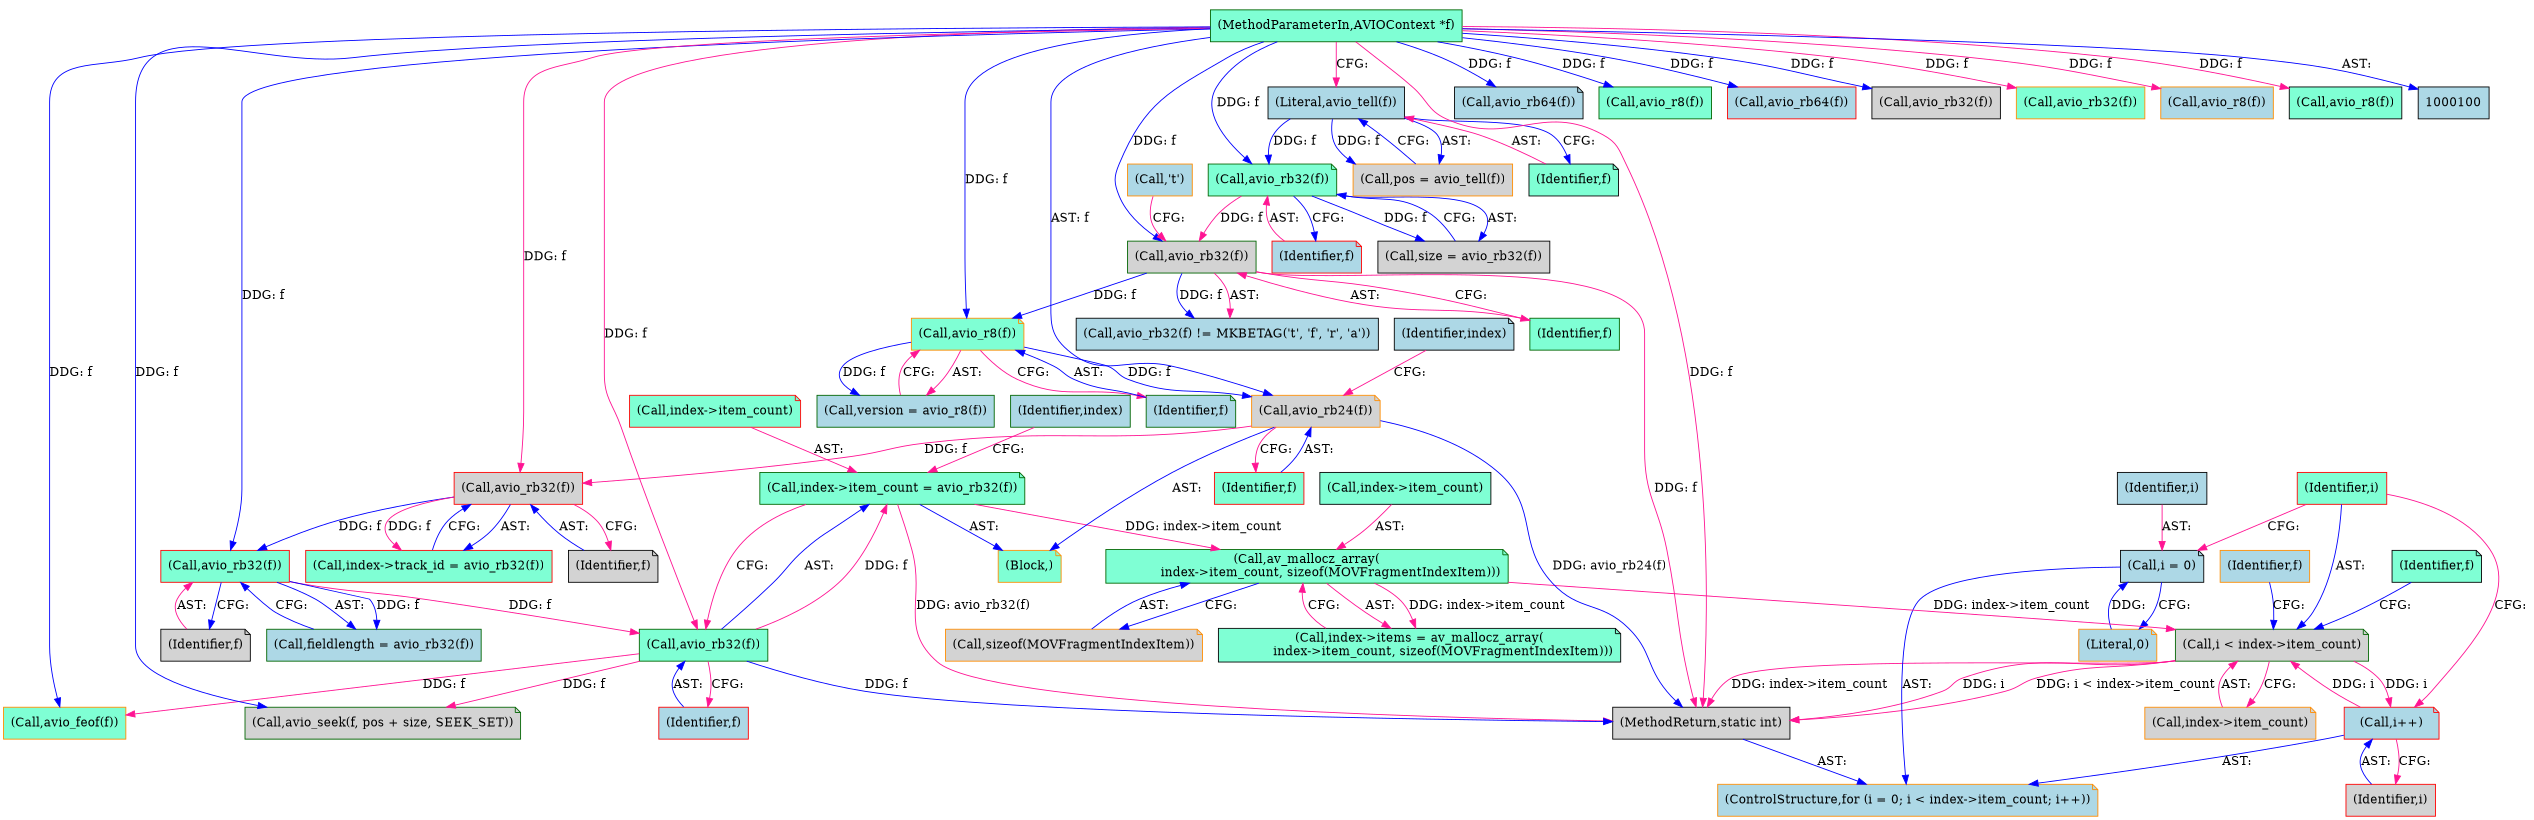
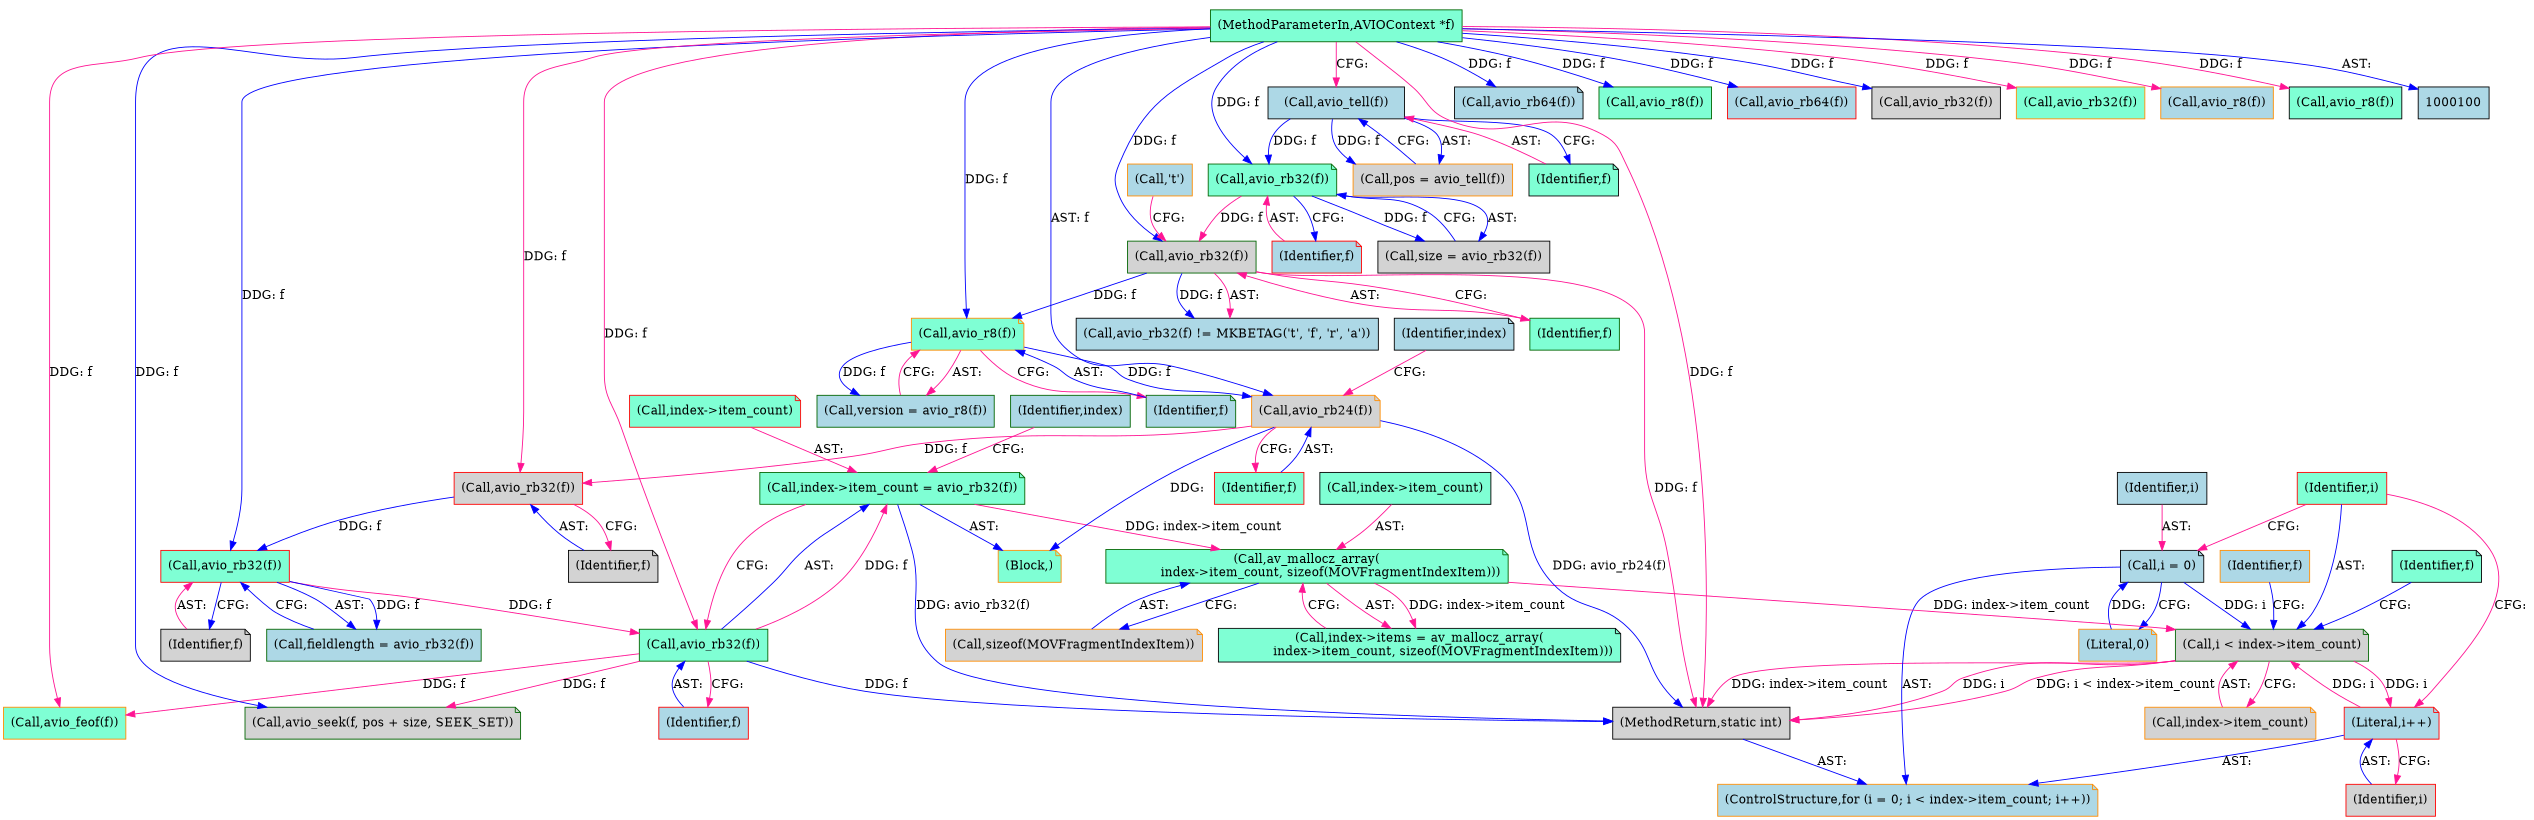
(320, 42) -> (320, 42)
(1336, 103) -> (1336, 103)
(1189, 488) -> (1189, 488)
(429, 566) -> none
none -> (2213, 603)
(1185, 704) -> (1185, 704)
(2392, 723) -> (2392, 723)
